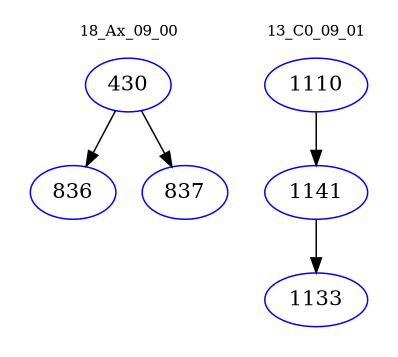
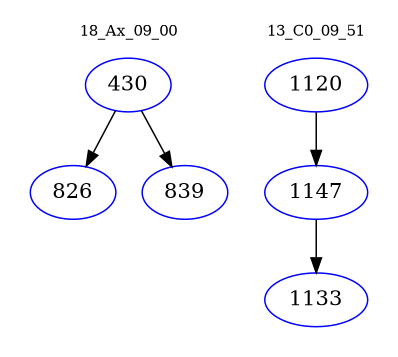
(316, 32) -> (316, 32)
(316, 85) -> (316, 85)
(73, 192) -> (73, 192)
(185, 192) -> (185, 192)
(316, 192) -> (316, 192)
